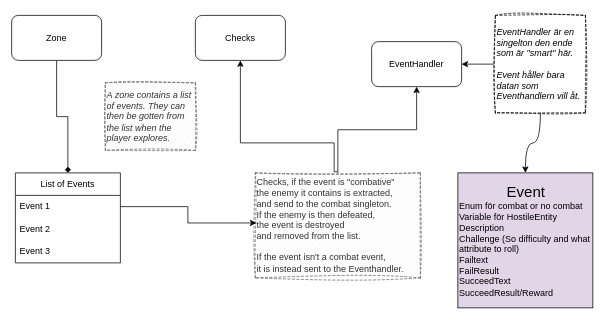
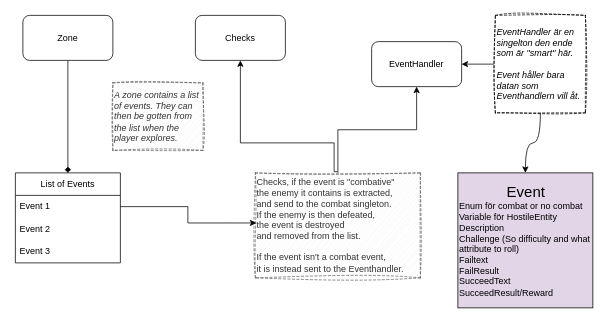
(57, 38) -> (68, 38)
(150, 117) -> (158, 117)
